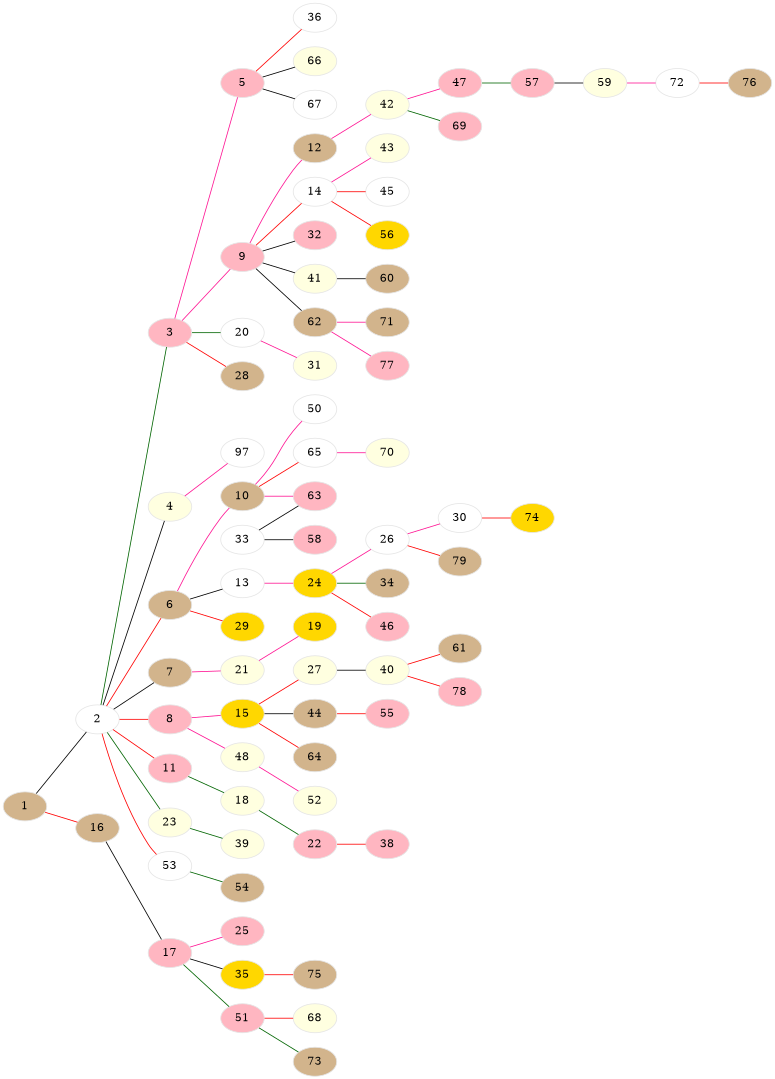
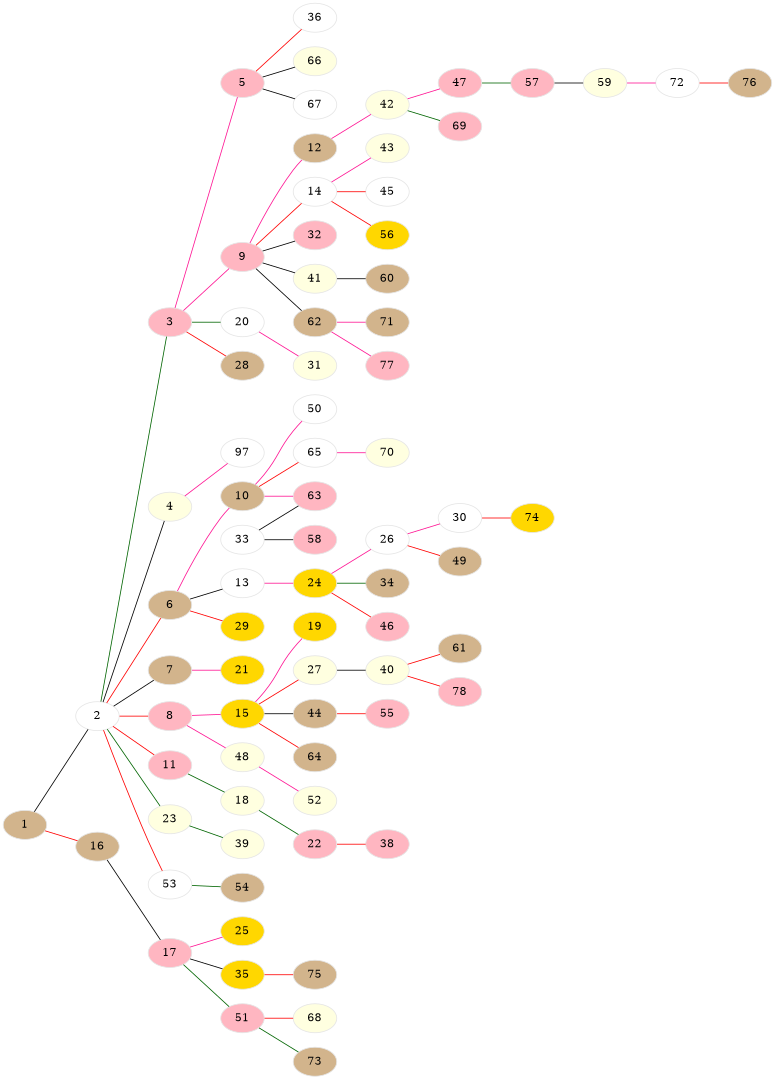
(460, 561) -> (460, 561)
(279, 648) -> (279, 670)
(242, 670) -> (242, 670)
(242, 931) -> (242, 931)
